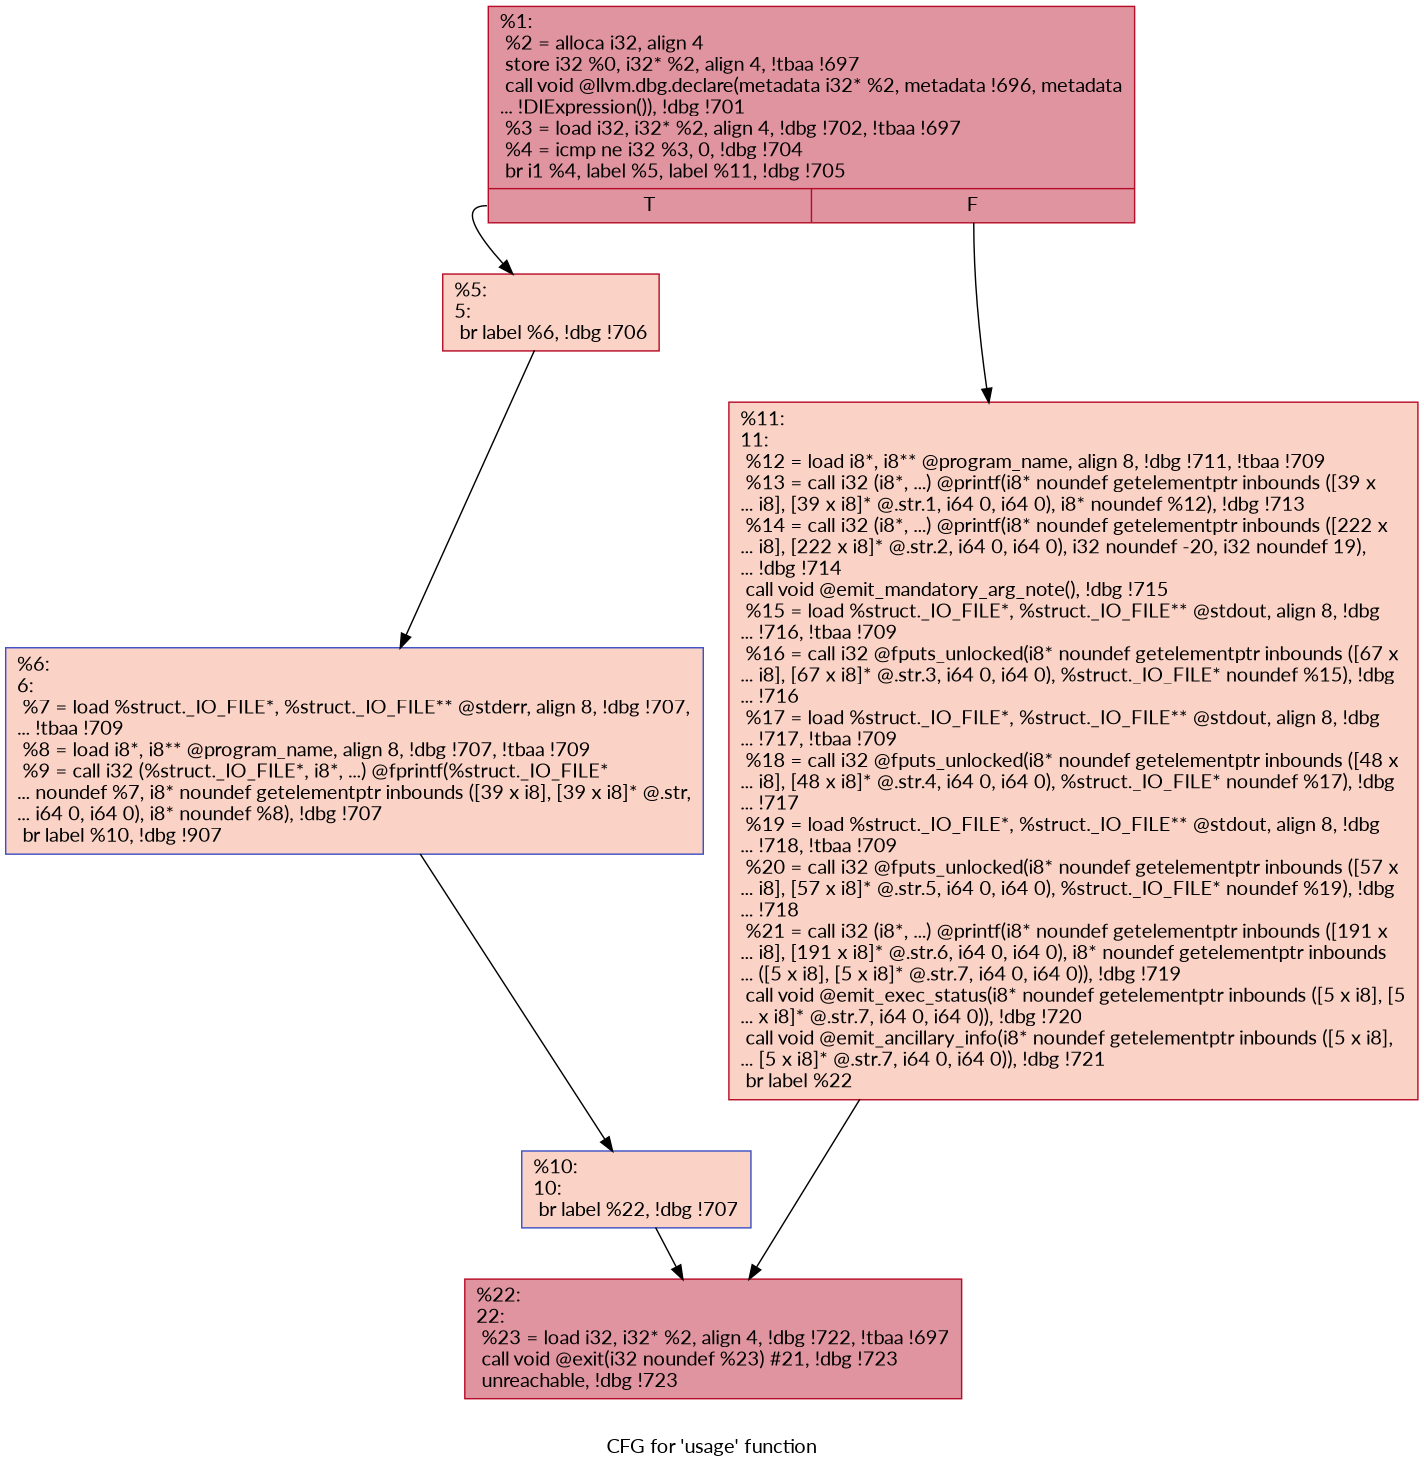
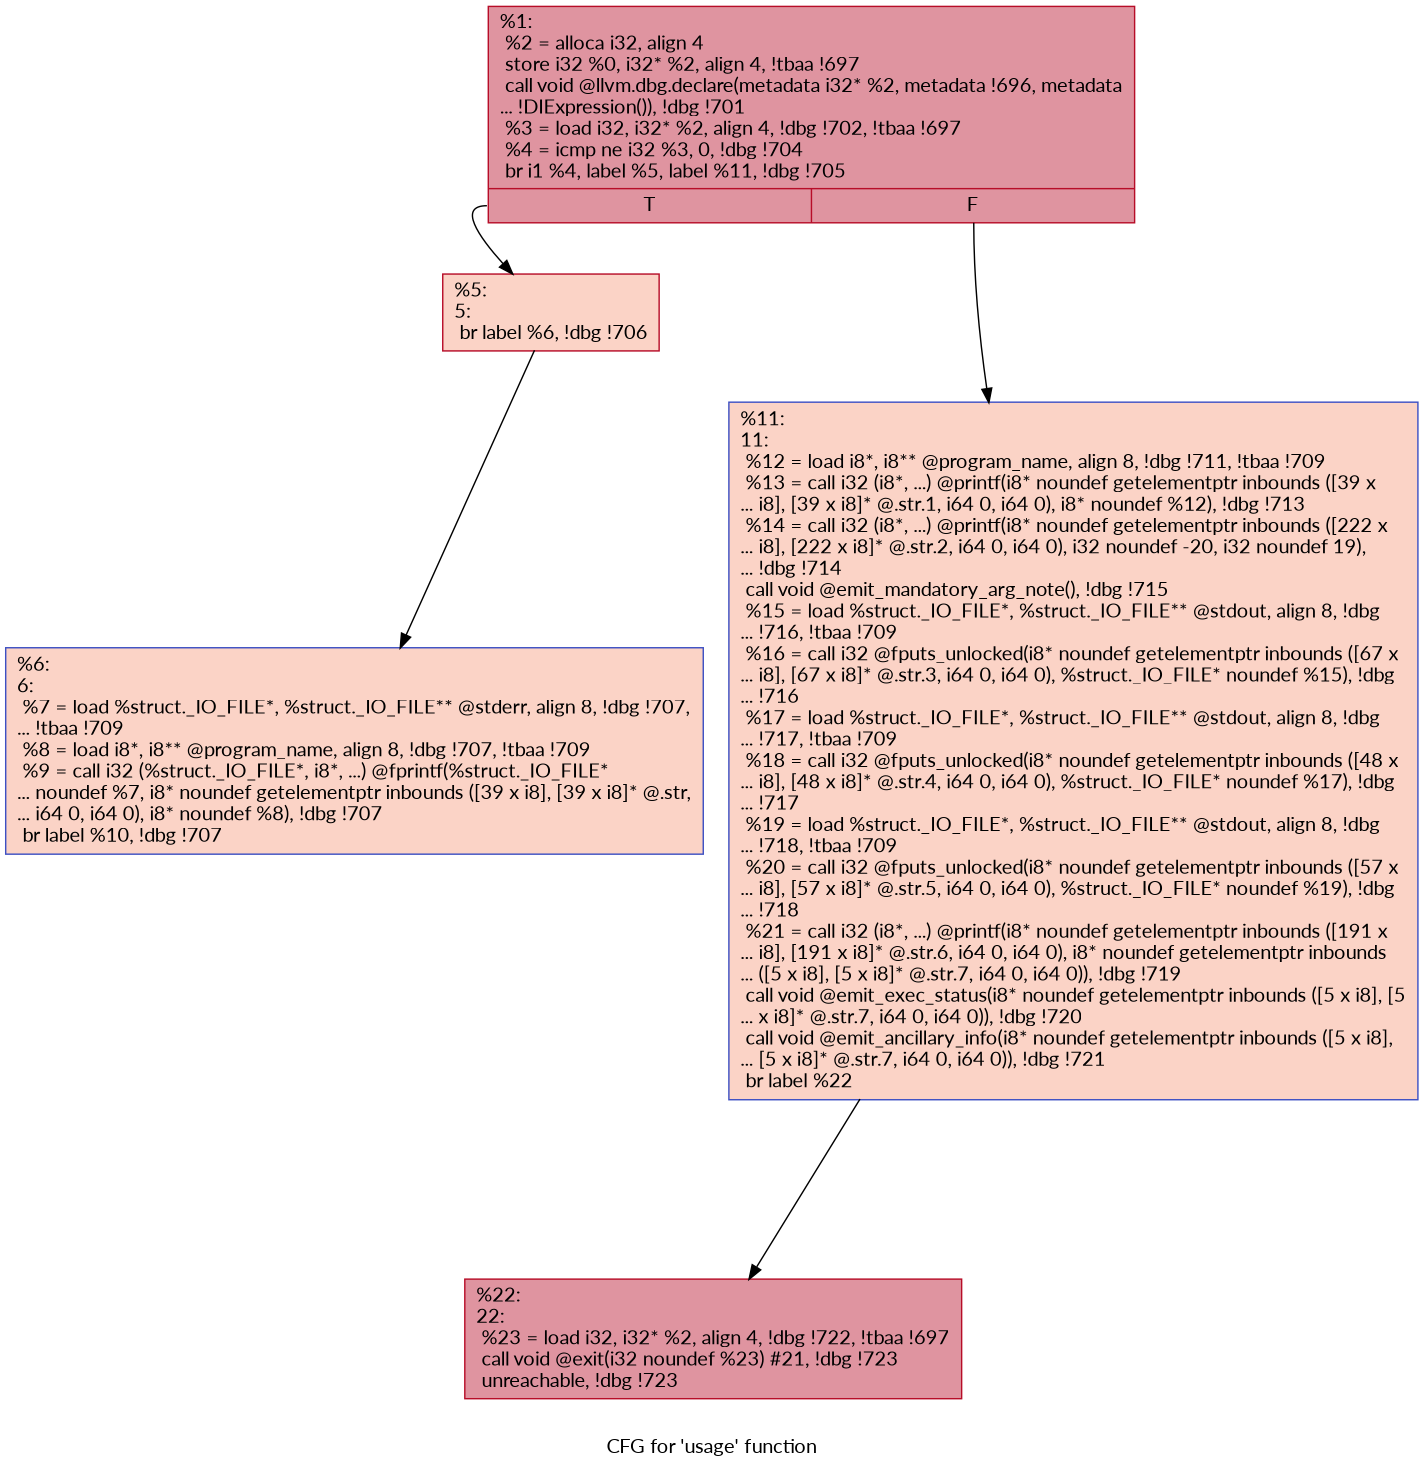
(1073, 751) -> (1073, 751)
(120, 836) -> (120, 836)
(636, 1189) -> none
